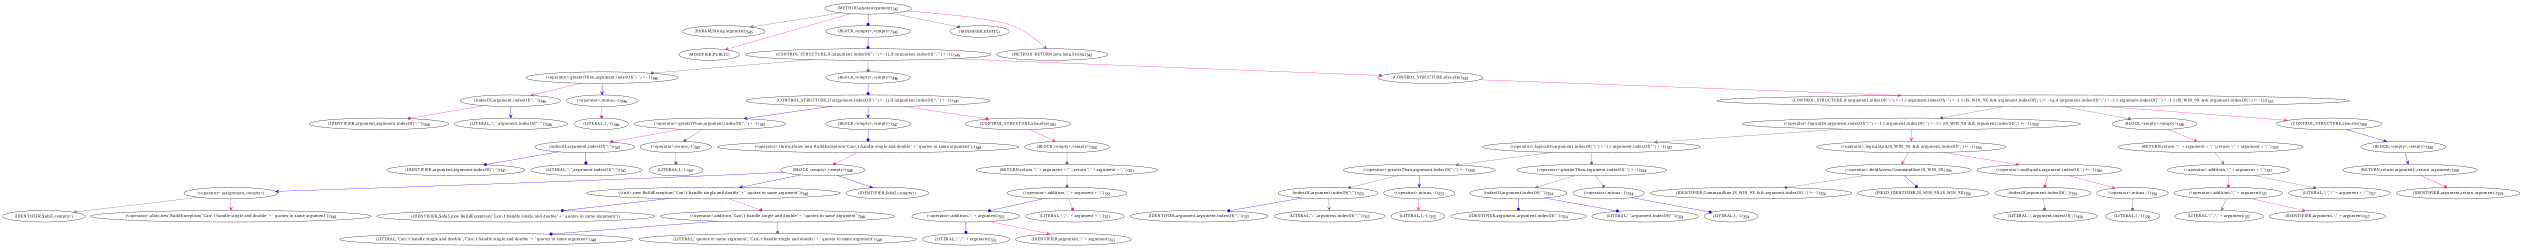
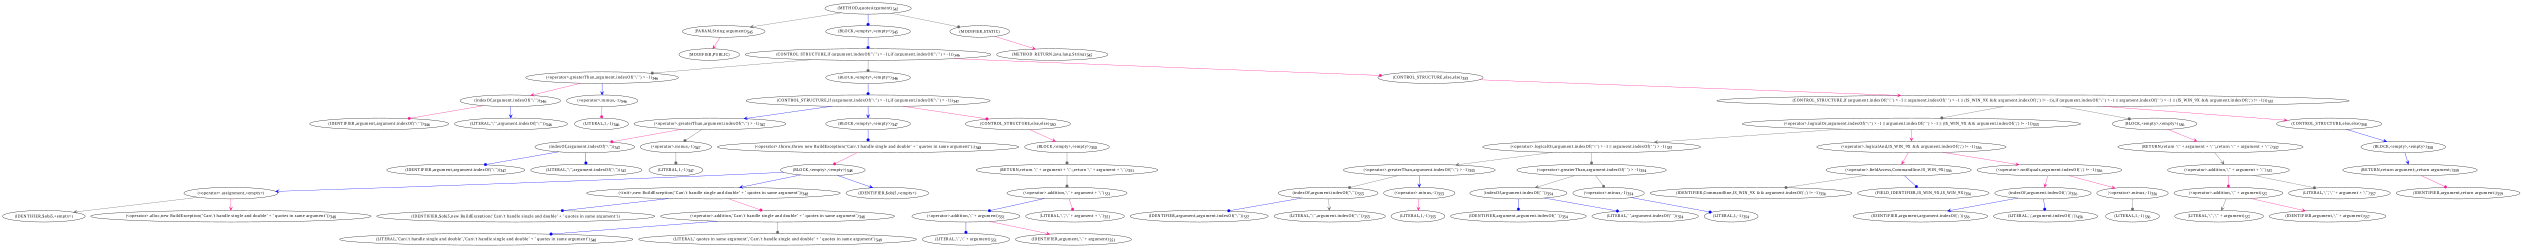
(979, 18) -> (1014, 42)
(790, 31) -> (717, 42)
(2047, 180) -> (2047, 180)
(2044, 203) -> (2044, 203)
none -> (1920, 216)
